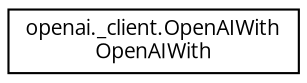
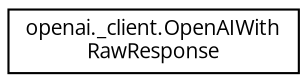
(154, 41) -> (154, 41)
